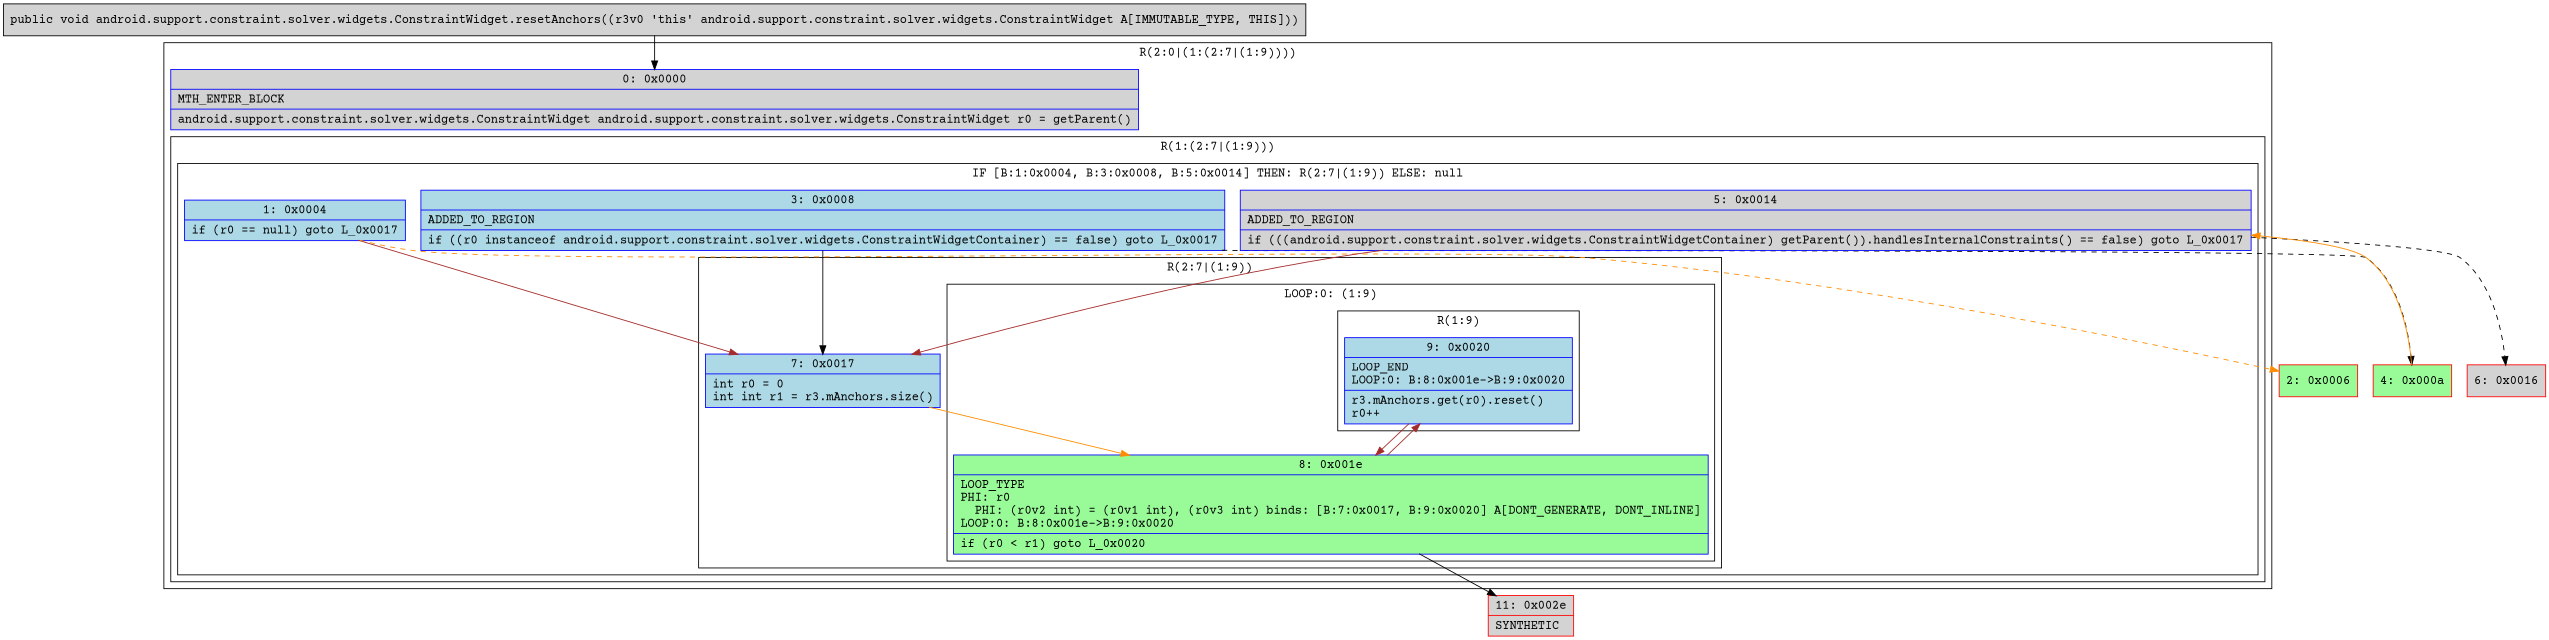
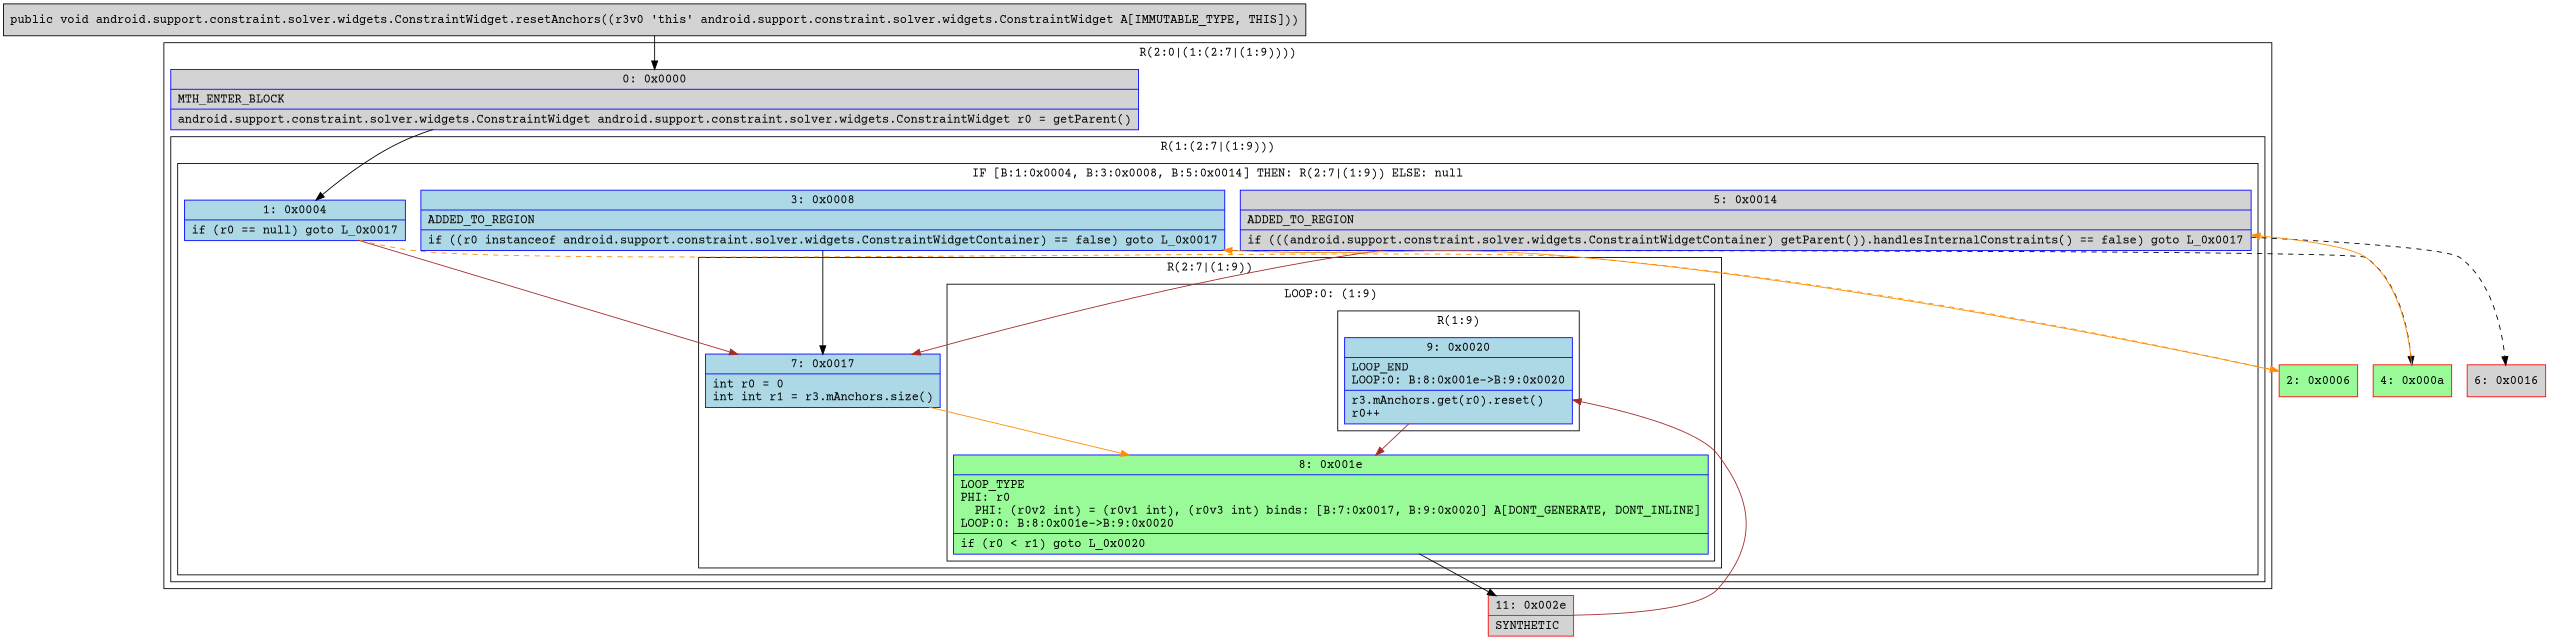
none -> (375, 157)
none -> (1759, 278)
(1401, 443) -> (1746, 522)
